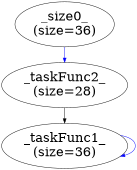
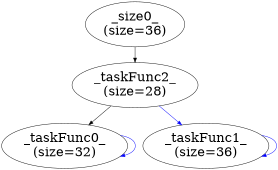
(65, 53) -> (135, 53)
(65, 113) -> (169, 114)
none -> (65, 146)
